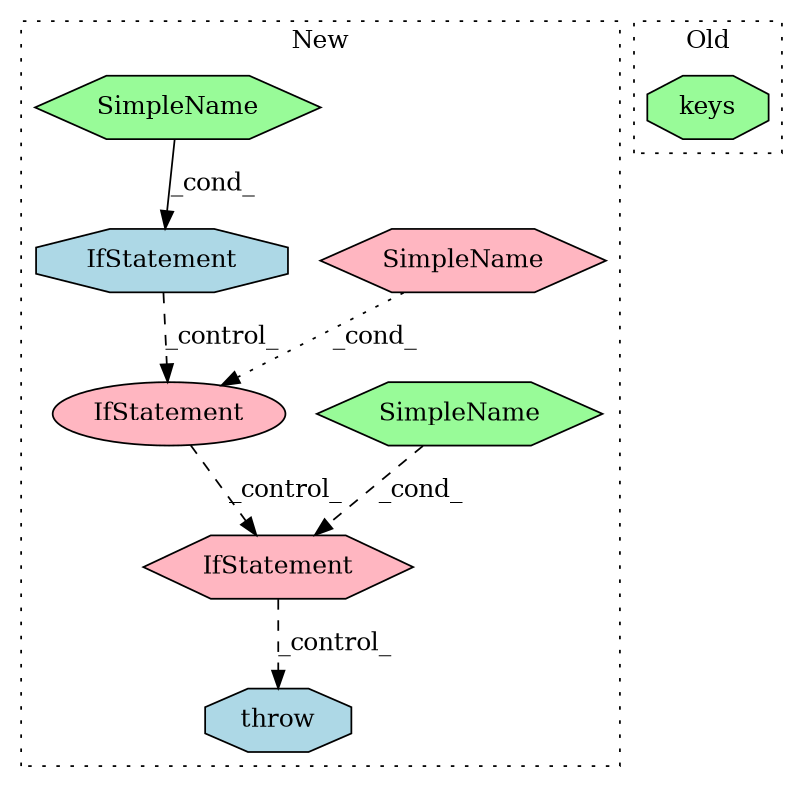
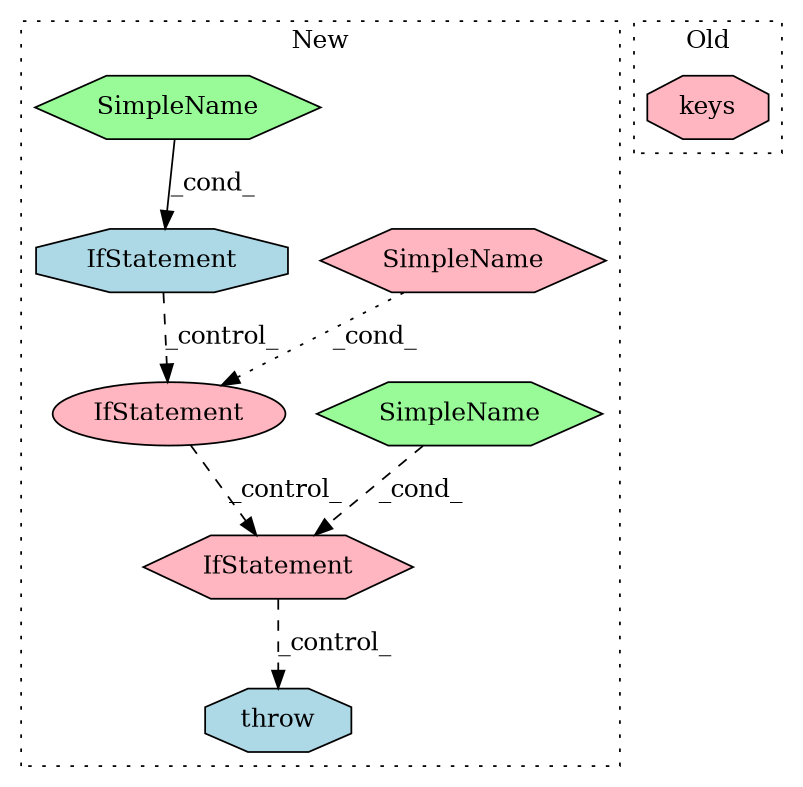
(708, 107) -> (708, 107)
